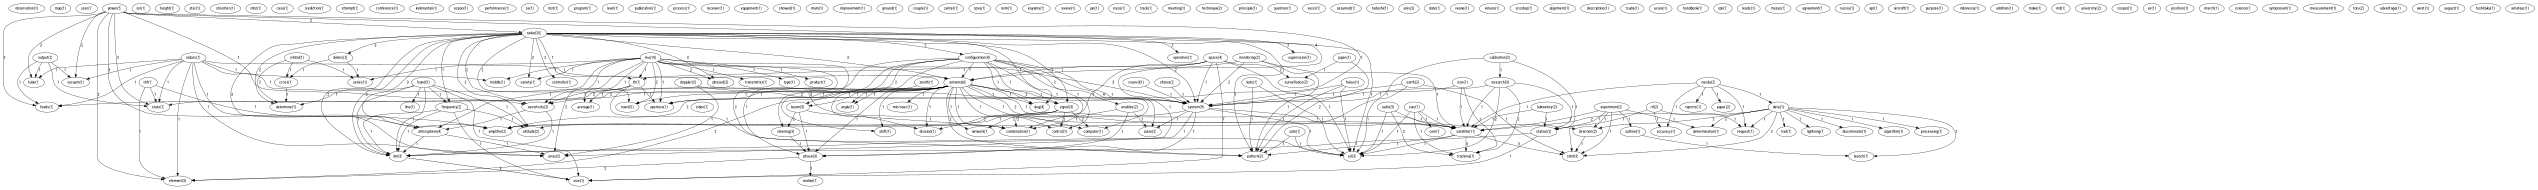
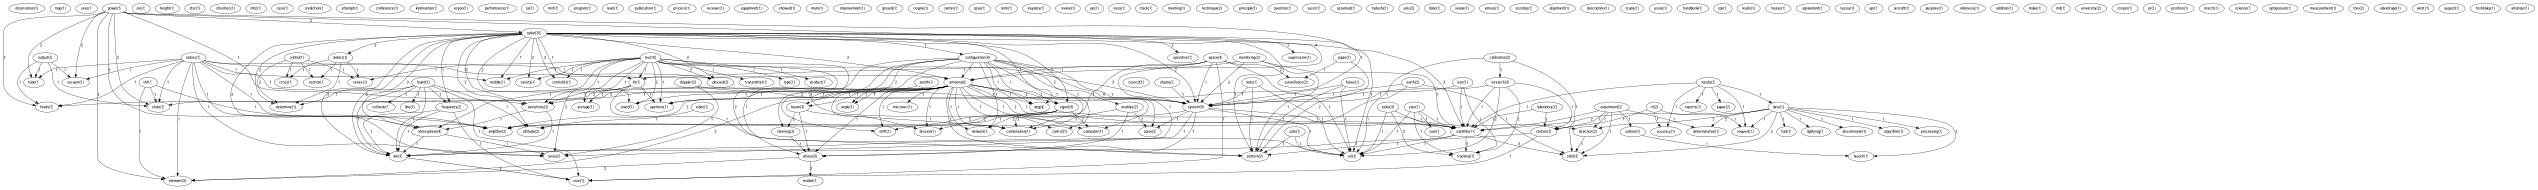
none -> (1260, 39)
none -> (517, 57)
none -> (585, 66)
none -> (468, 73)
none -> (317, 82)
(286, 93) -> (332, 88)
none -> (995, 94)
(1165, 94) -> (1231, 99)
none -> (381, 107)
none -> (266, 112)
(495, 115) -> (619, 120)
(1063, 119) -> (958, 120)
